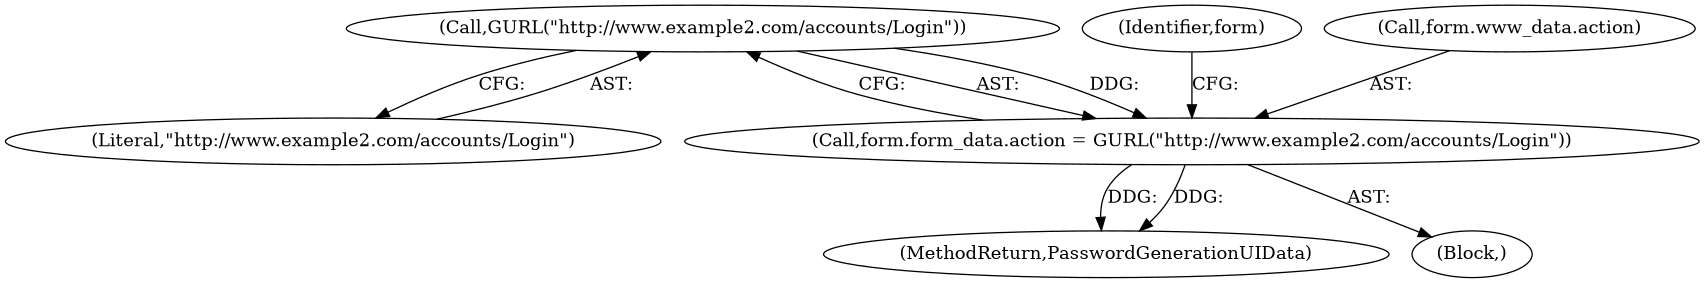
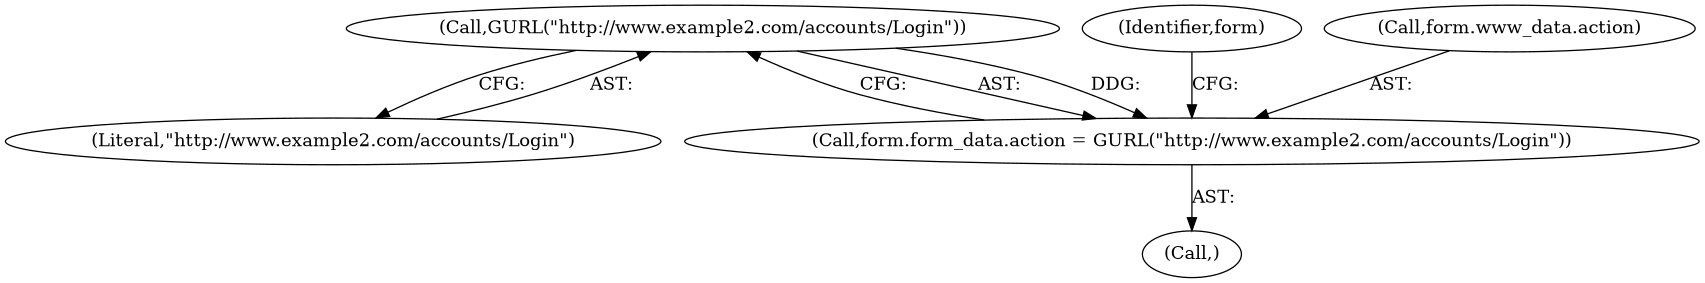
(1106, 254) -> none
(1472, 254) -> (1192, 254)
